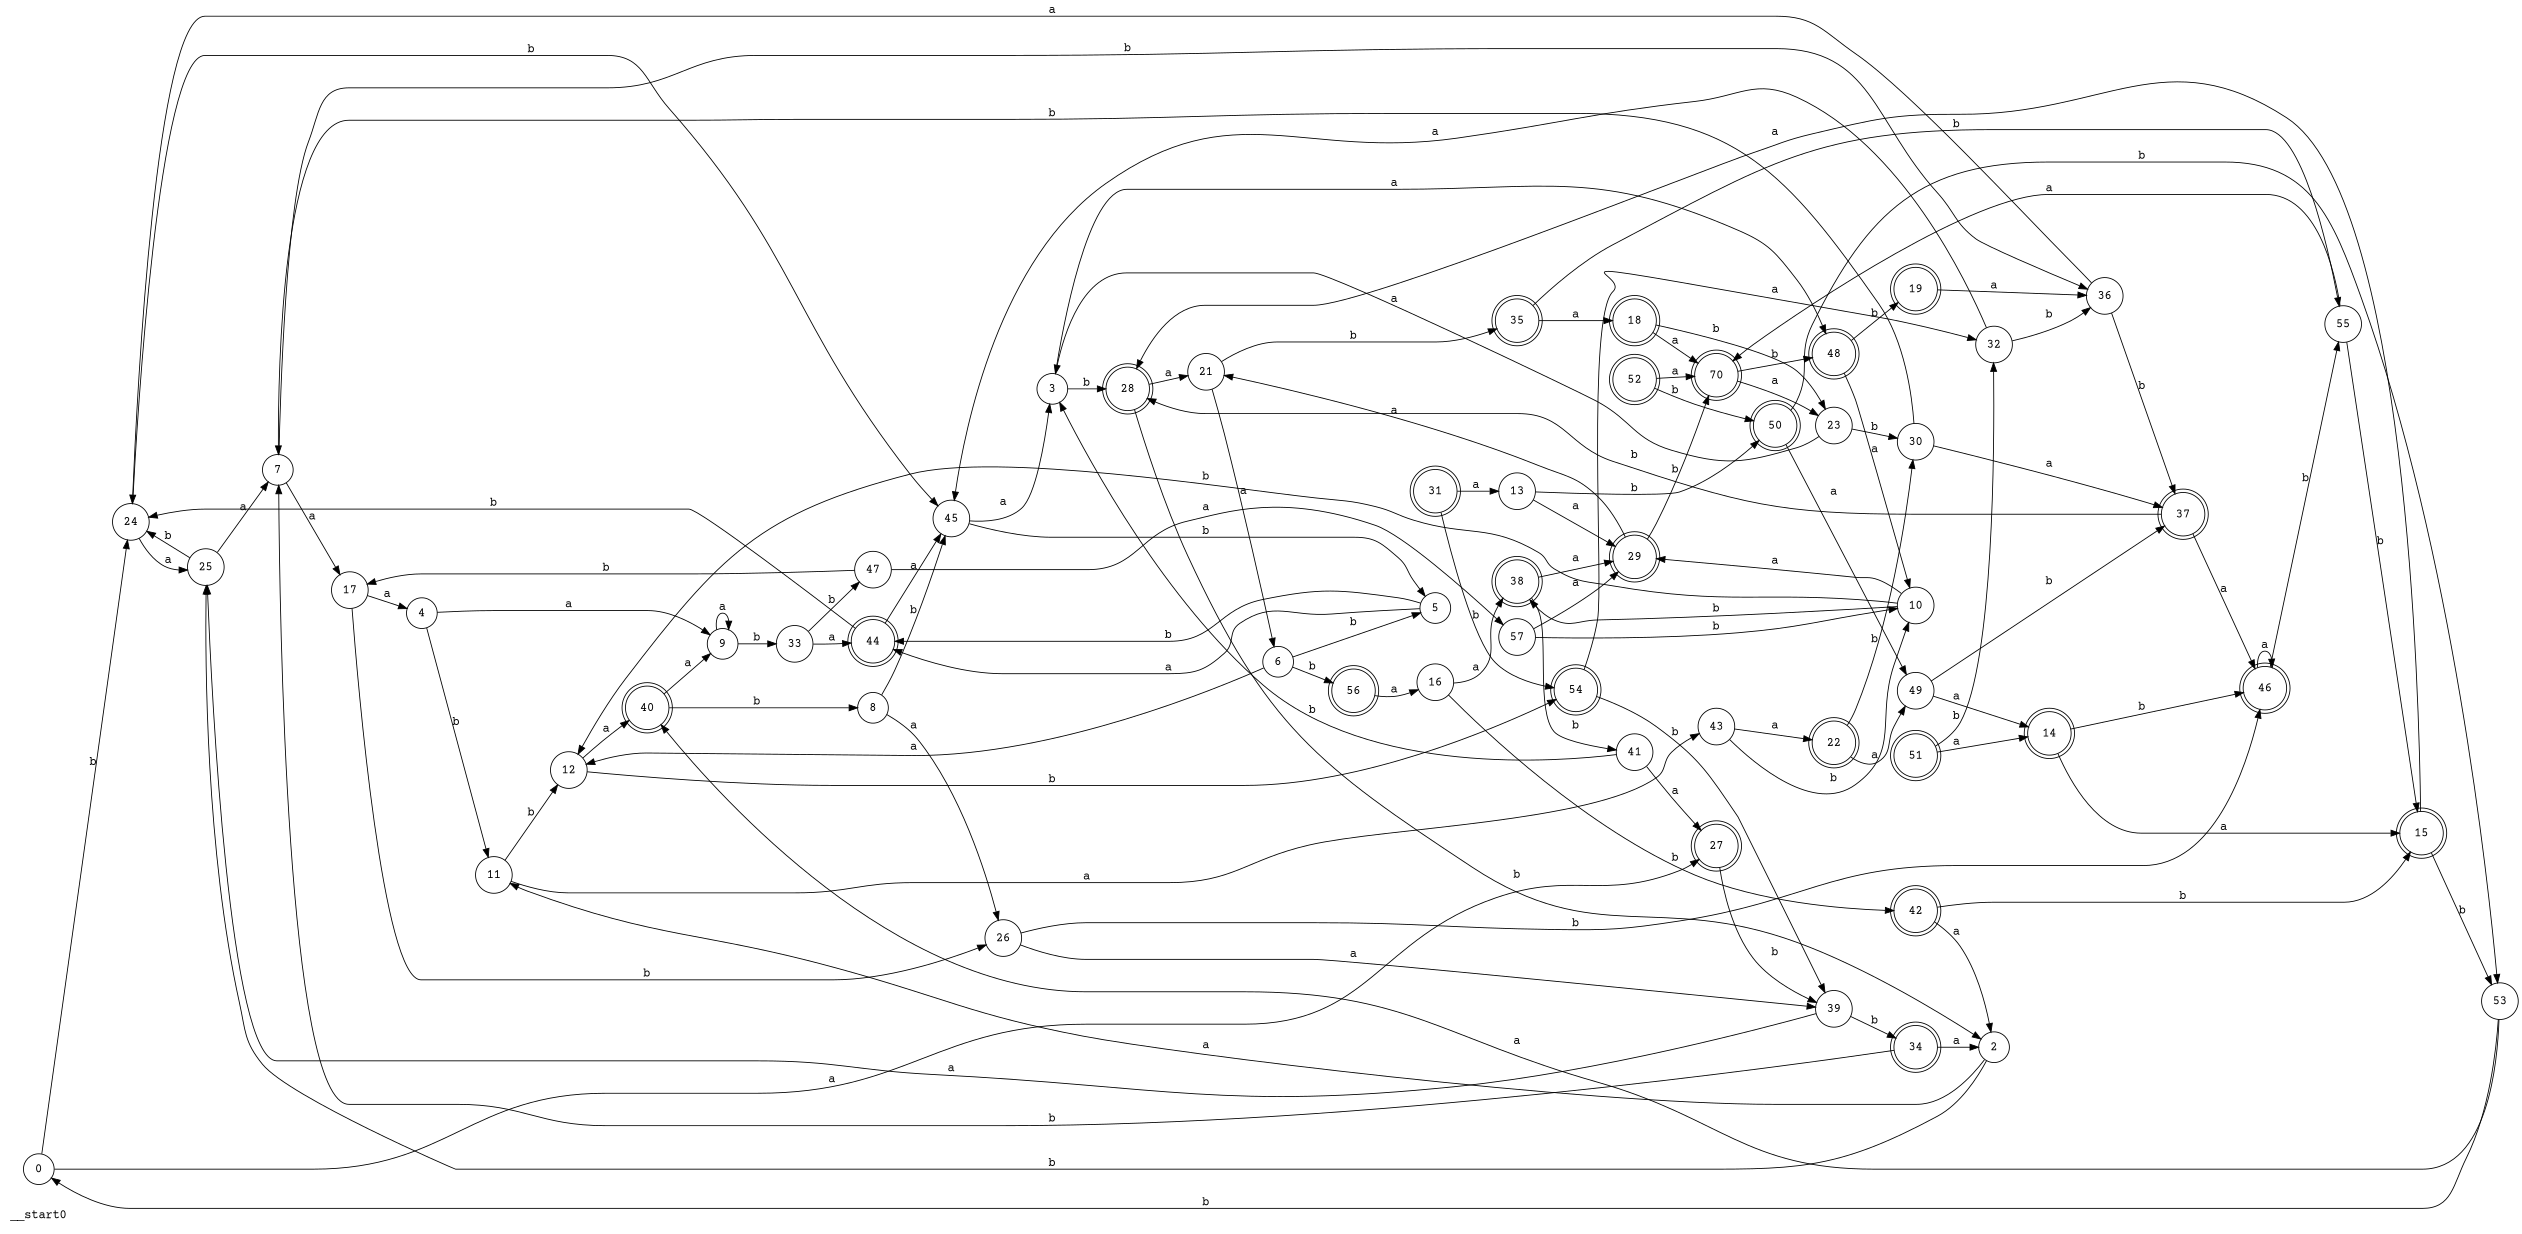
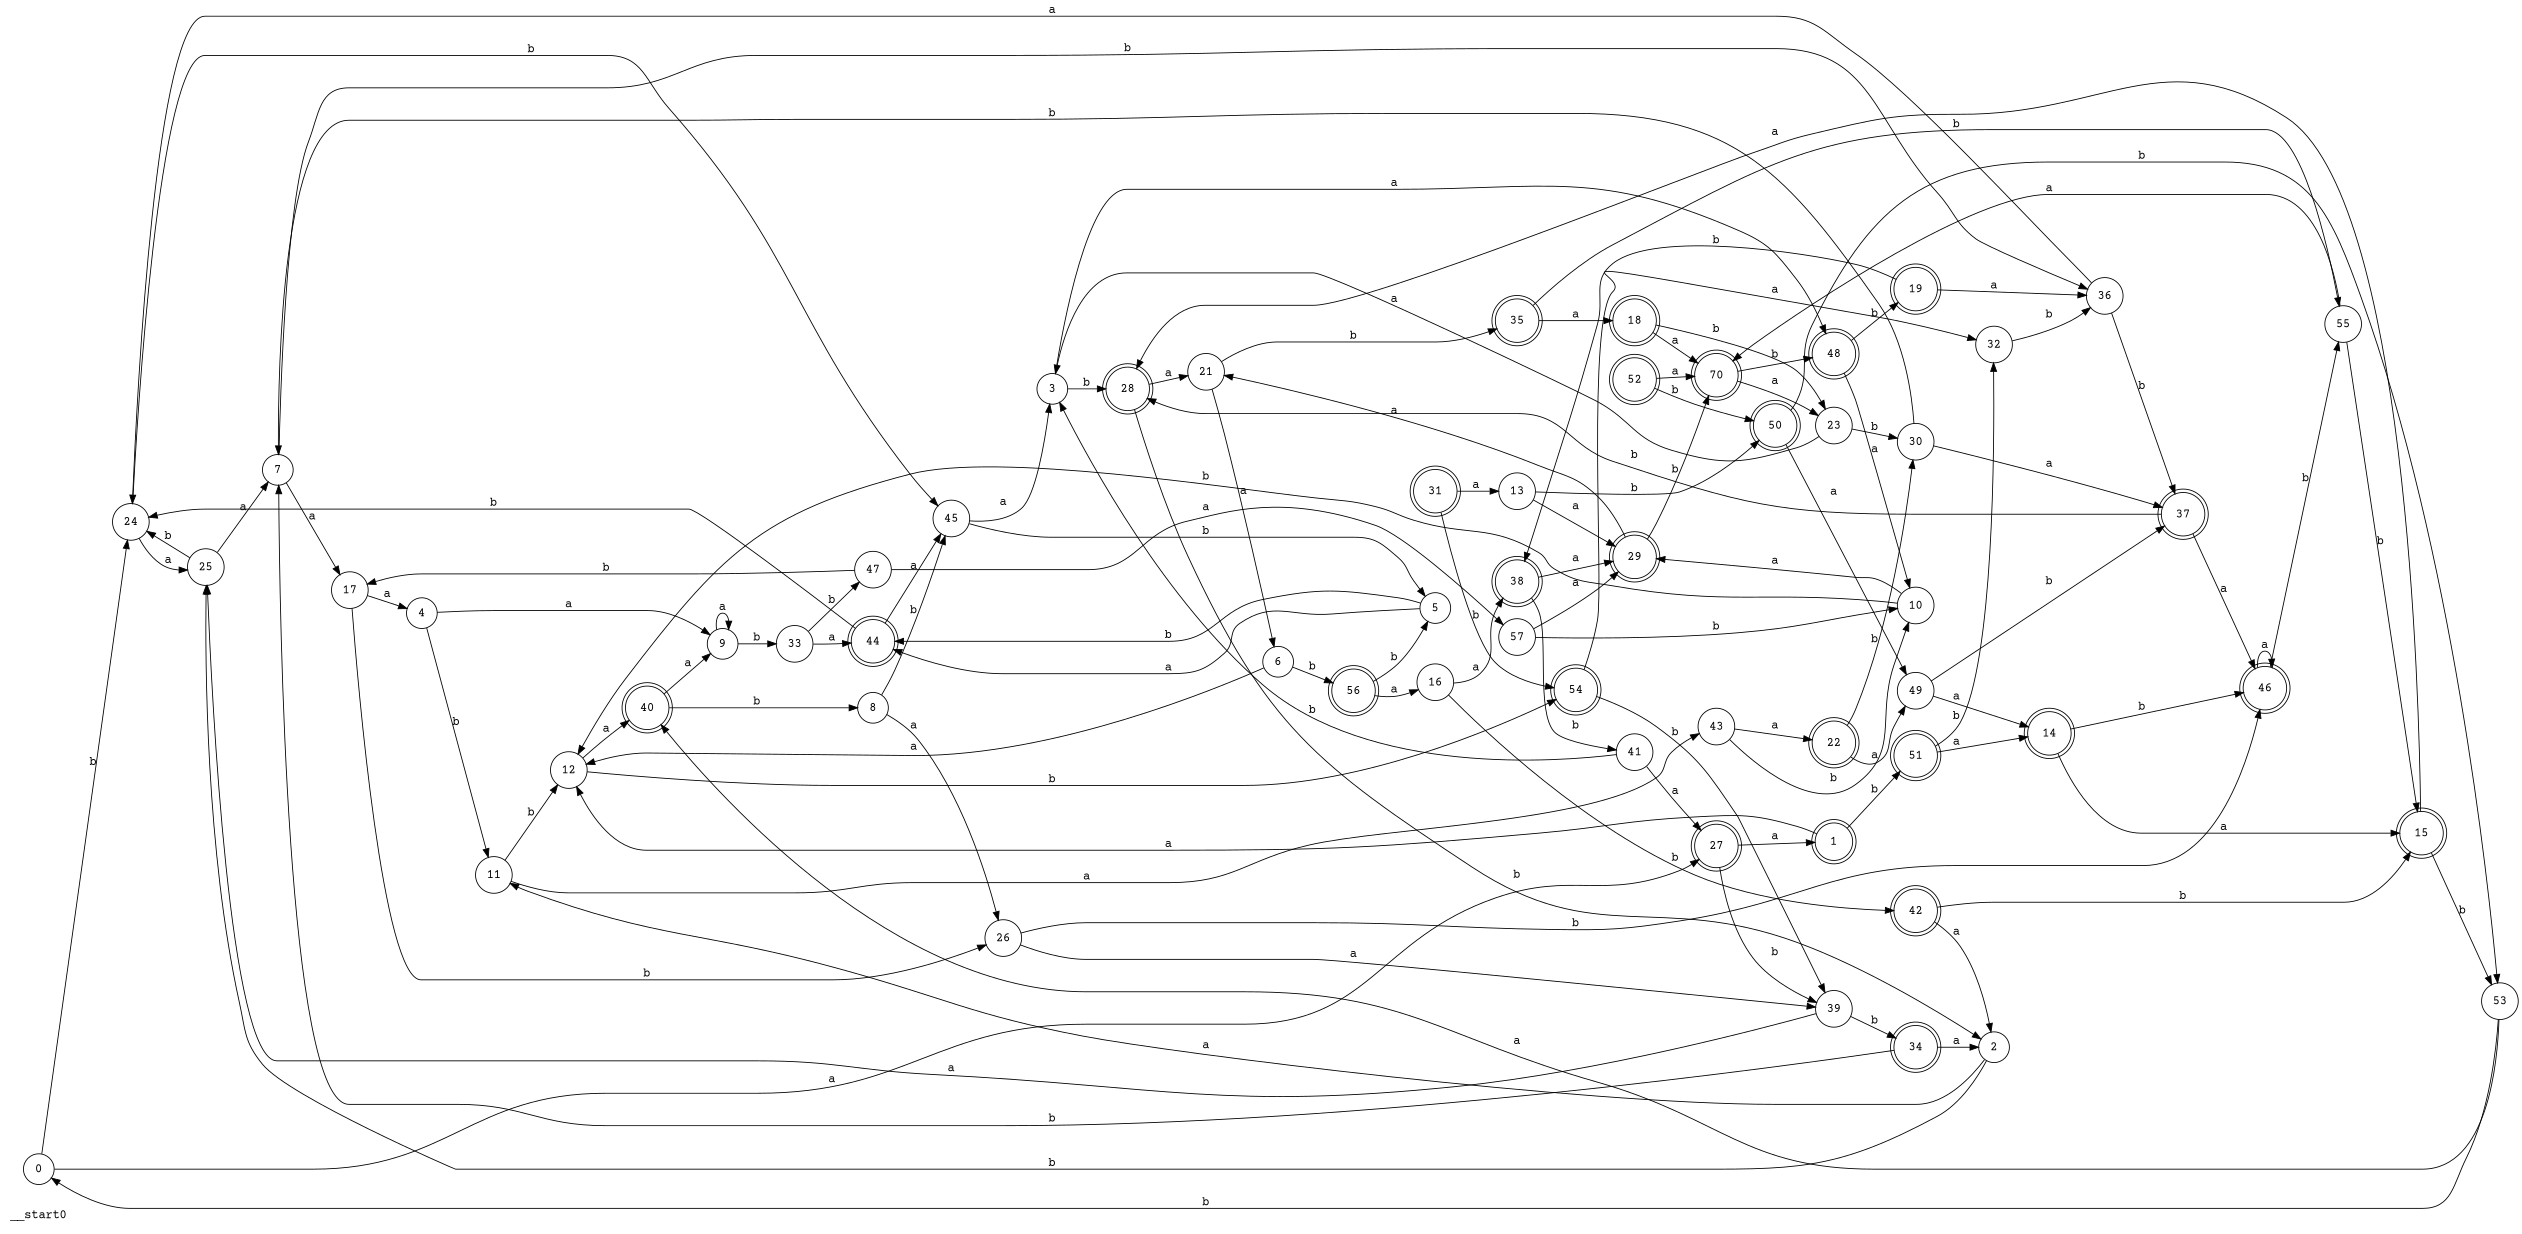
(1425, 141) -> none
(1714, 616) -> (1620, 260)
(1353, 636) -> (1402, 659)
none -> (1834, 842)
